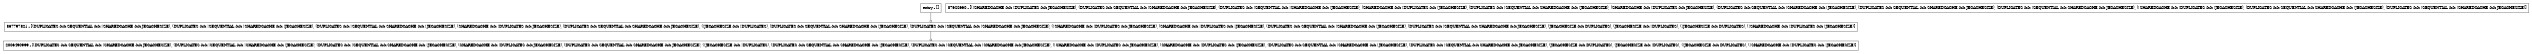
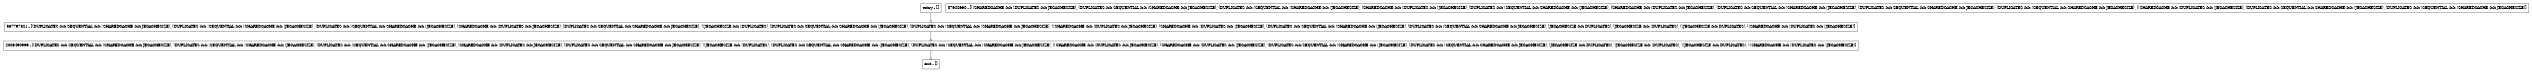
none -> (931, 64)
